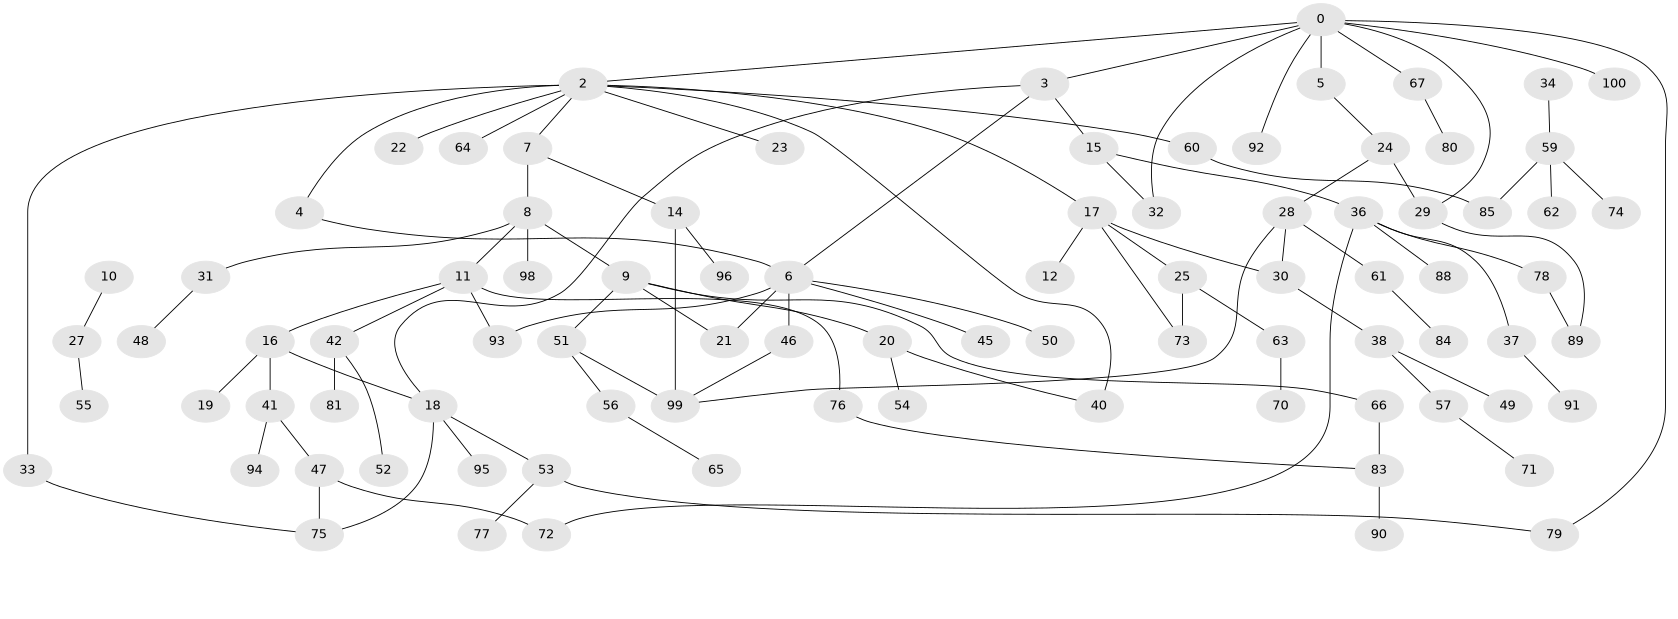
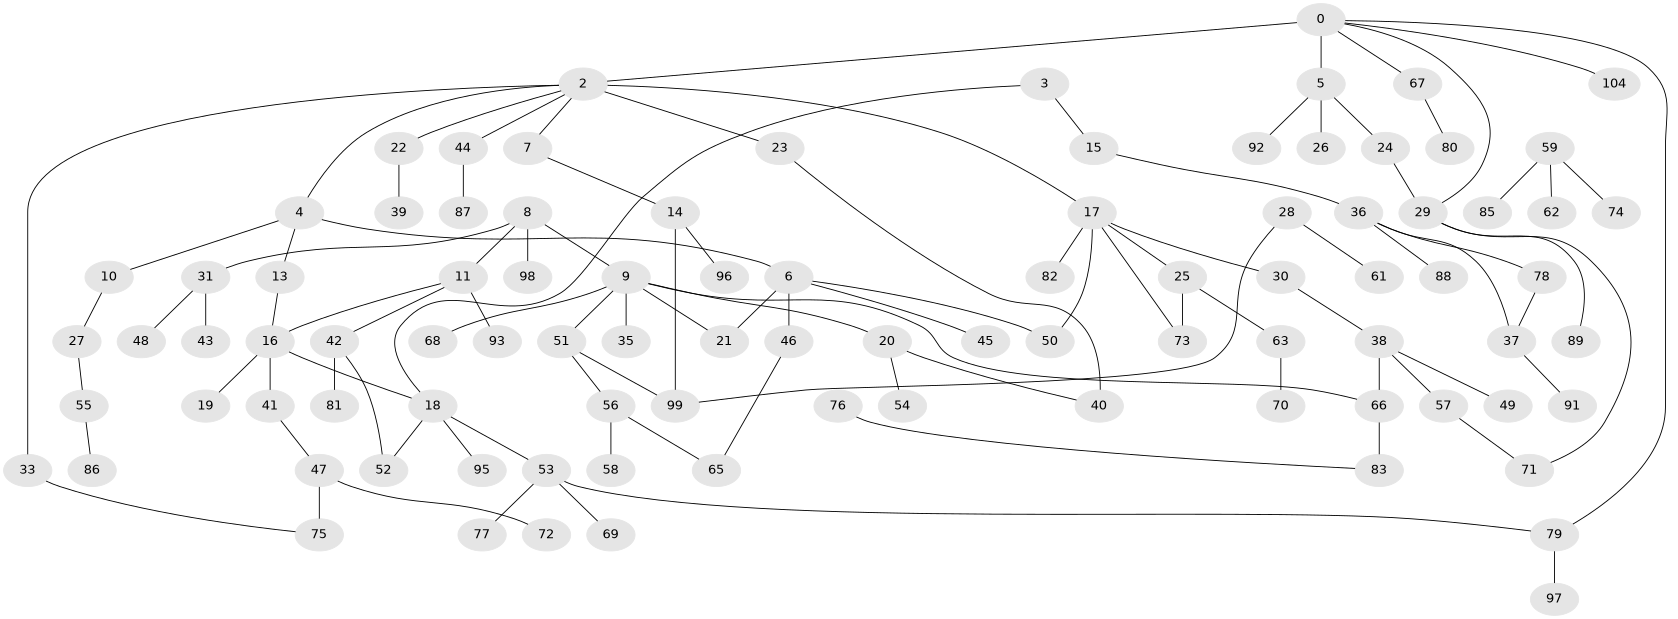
(1183, 52) -> none
(1282, 82) -> (1289, 116)
(1548, 84) -> none
(1614, 84) -> (1614, 84)
(463, 148) -> (463, 148)
(1192, 148) -> none
none -> (1321, 148)
(528, 181) -> none
(917, 181) -> none
(884, 186) -> (960, 278)
(1328, 186) -> none
none -> (399, 213)
none -> (463, 213)
(1157, 213) -> none
none -> (204, 245)
(1284, 245) -> none
none -> (280, 277)
(1050, 277) -> (1050, 277)
none -> (1086, 281)
none -> (1618, 296)
(688, 299) -> none
(643, 309) -> none
(1559, 310) -> (1527, 309)
none -> (206, 342)
none -> (433, 342)
none -> (626, 342)
(1444, 342) -> none
(732, 374) -> (753, 406)
none -> (1379, 374)
none -> (92, 470)
(255, 470) -> none
none -> (611, 470)
(410, 494) -> (408, 438)
(1057, 507) -> none
none -> (611, 535)
(1379, 535) -> none
none -> (1555, 599)
